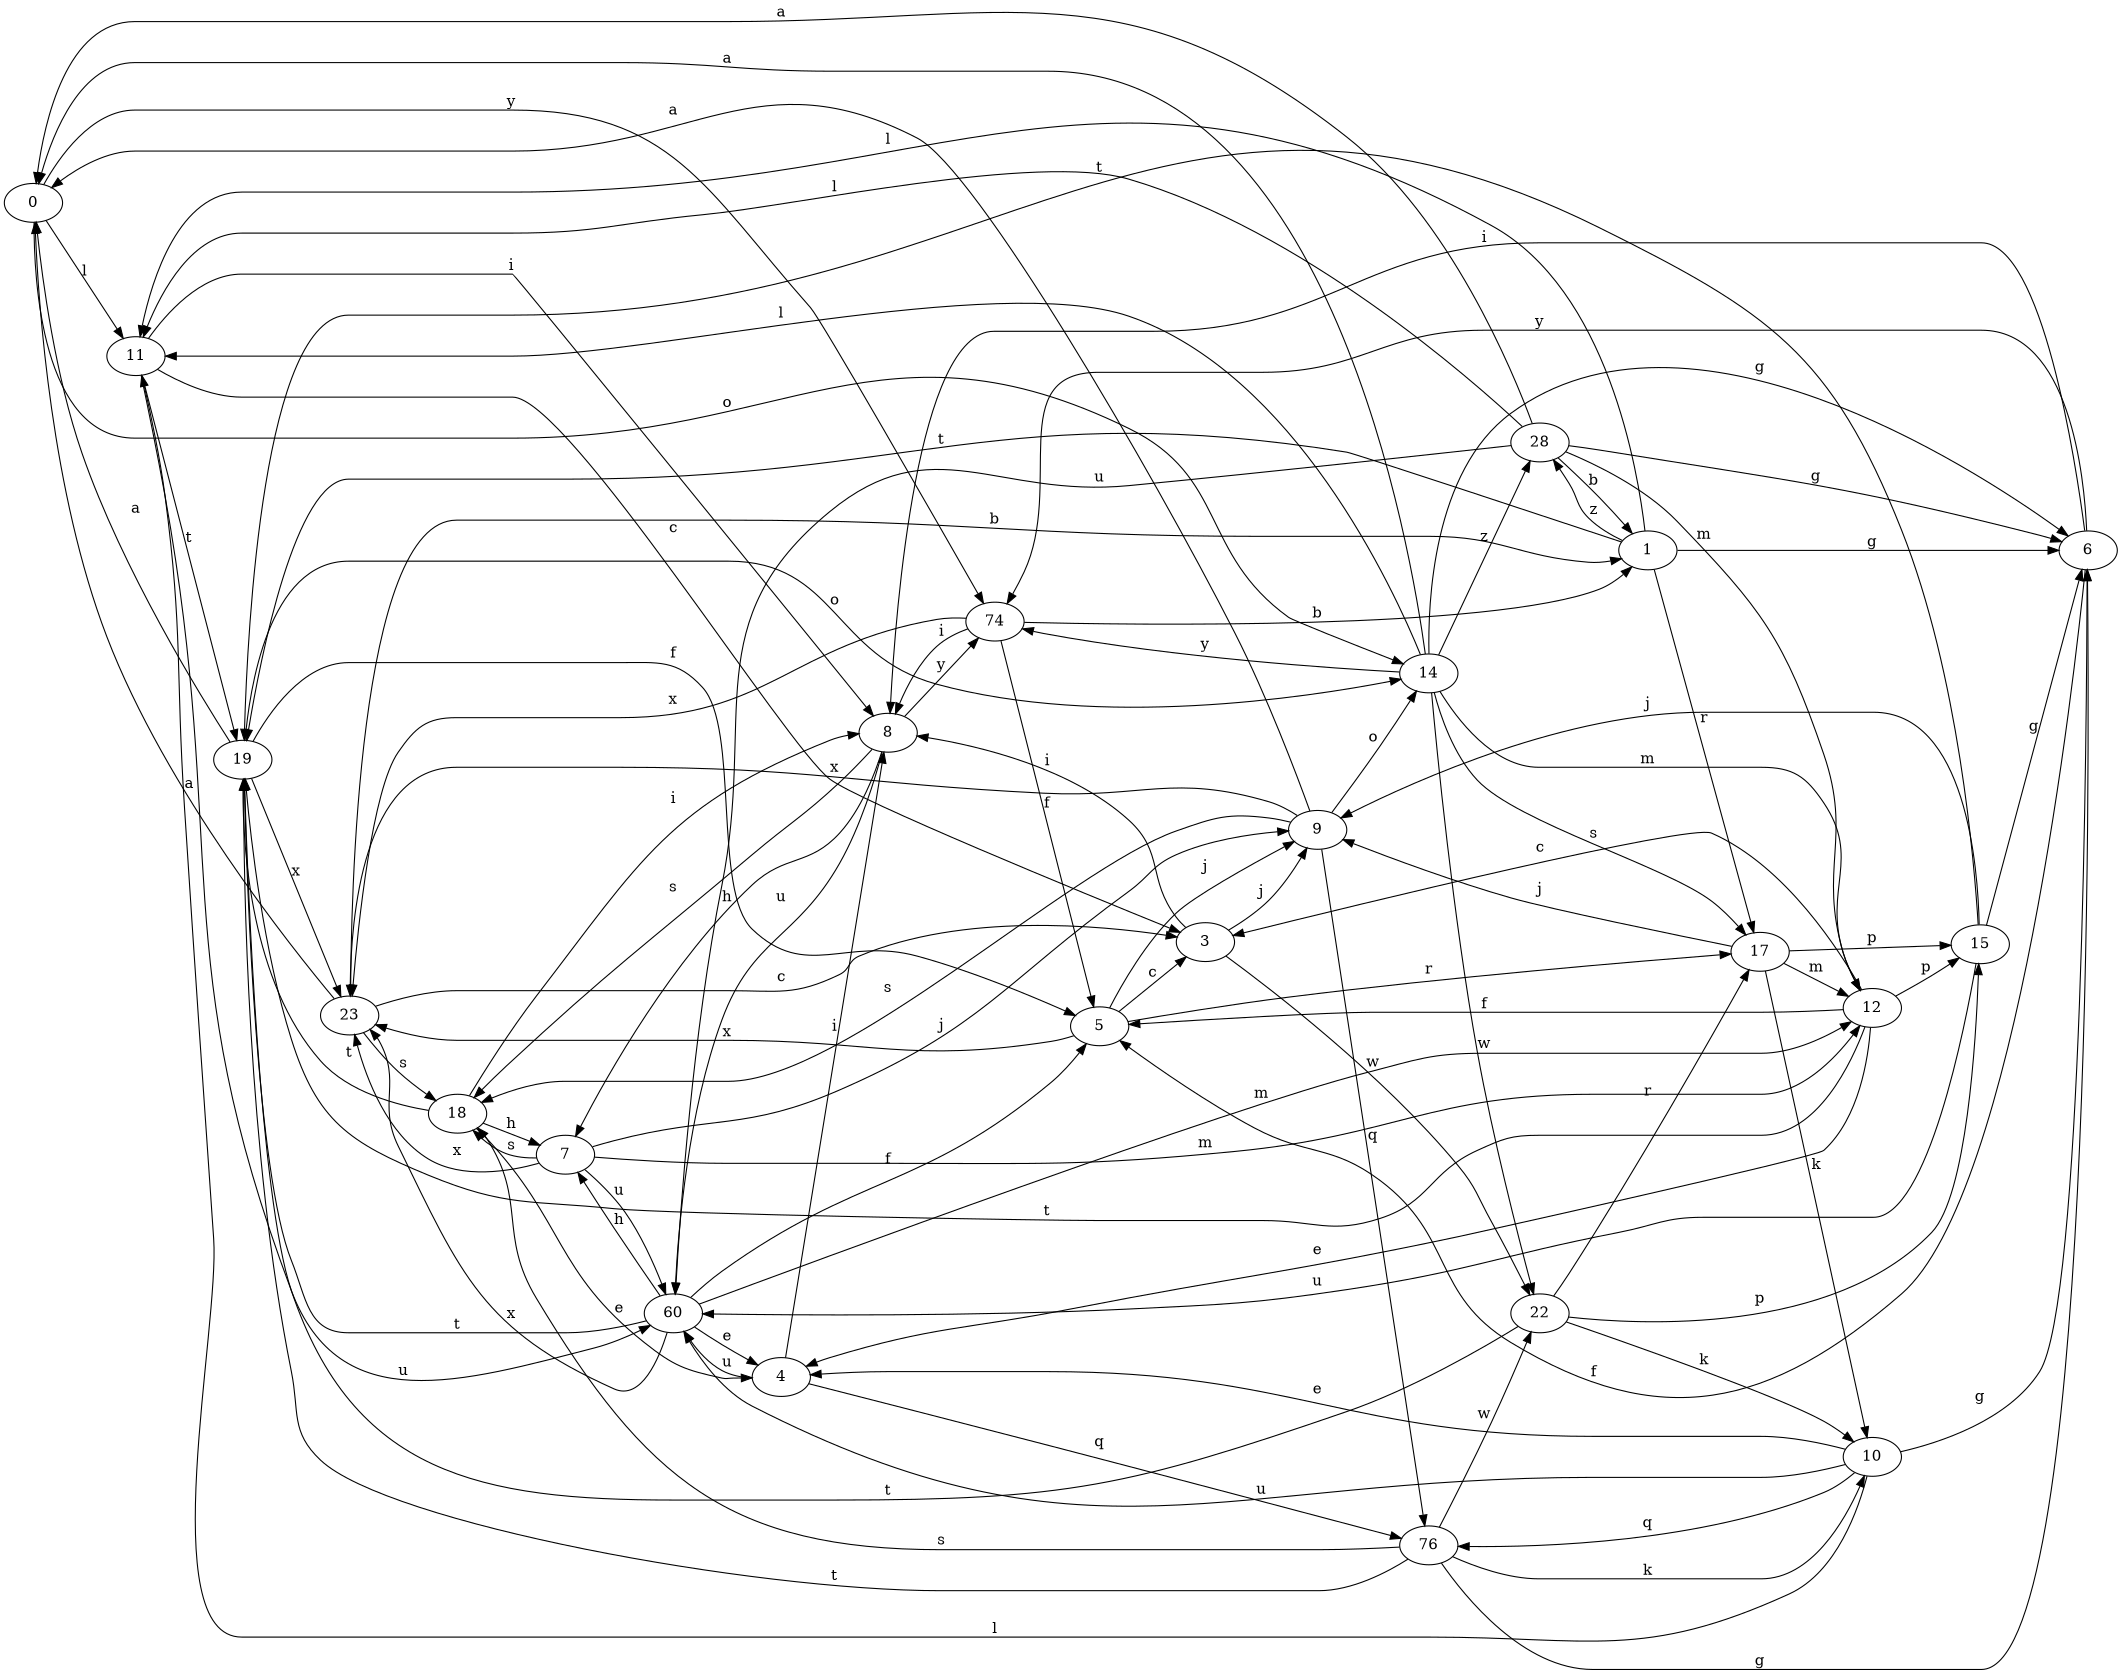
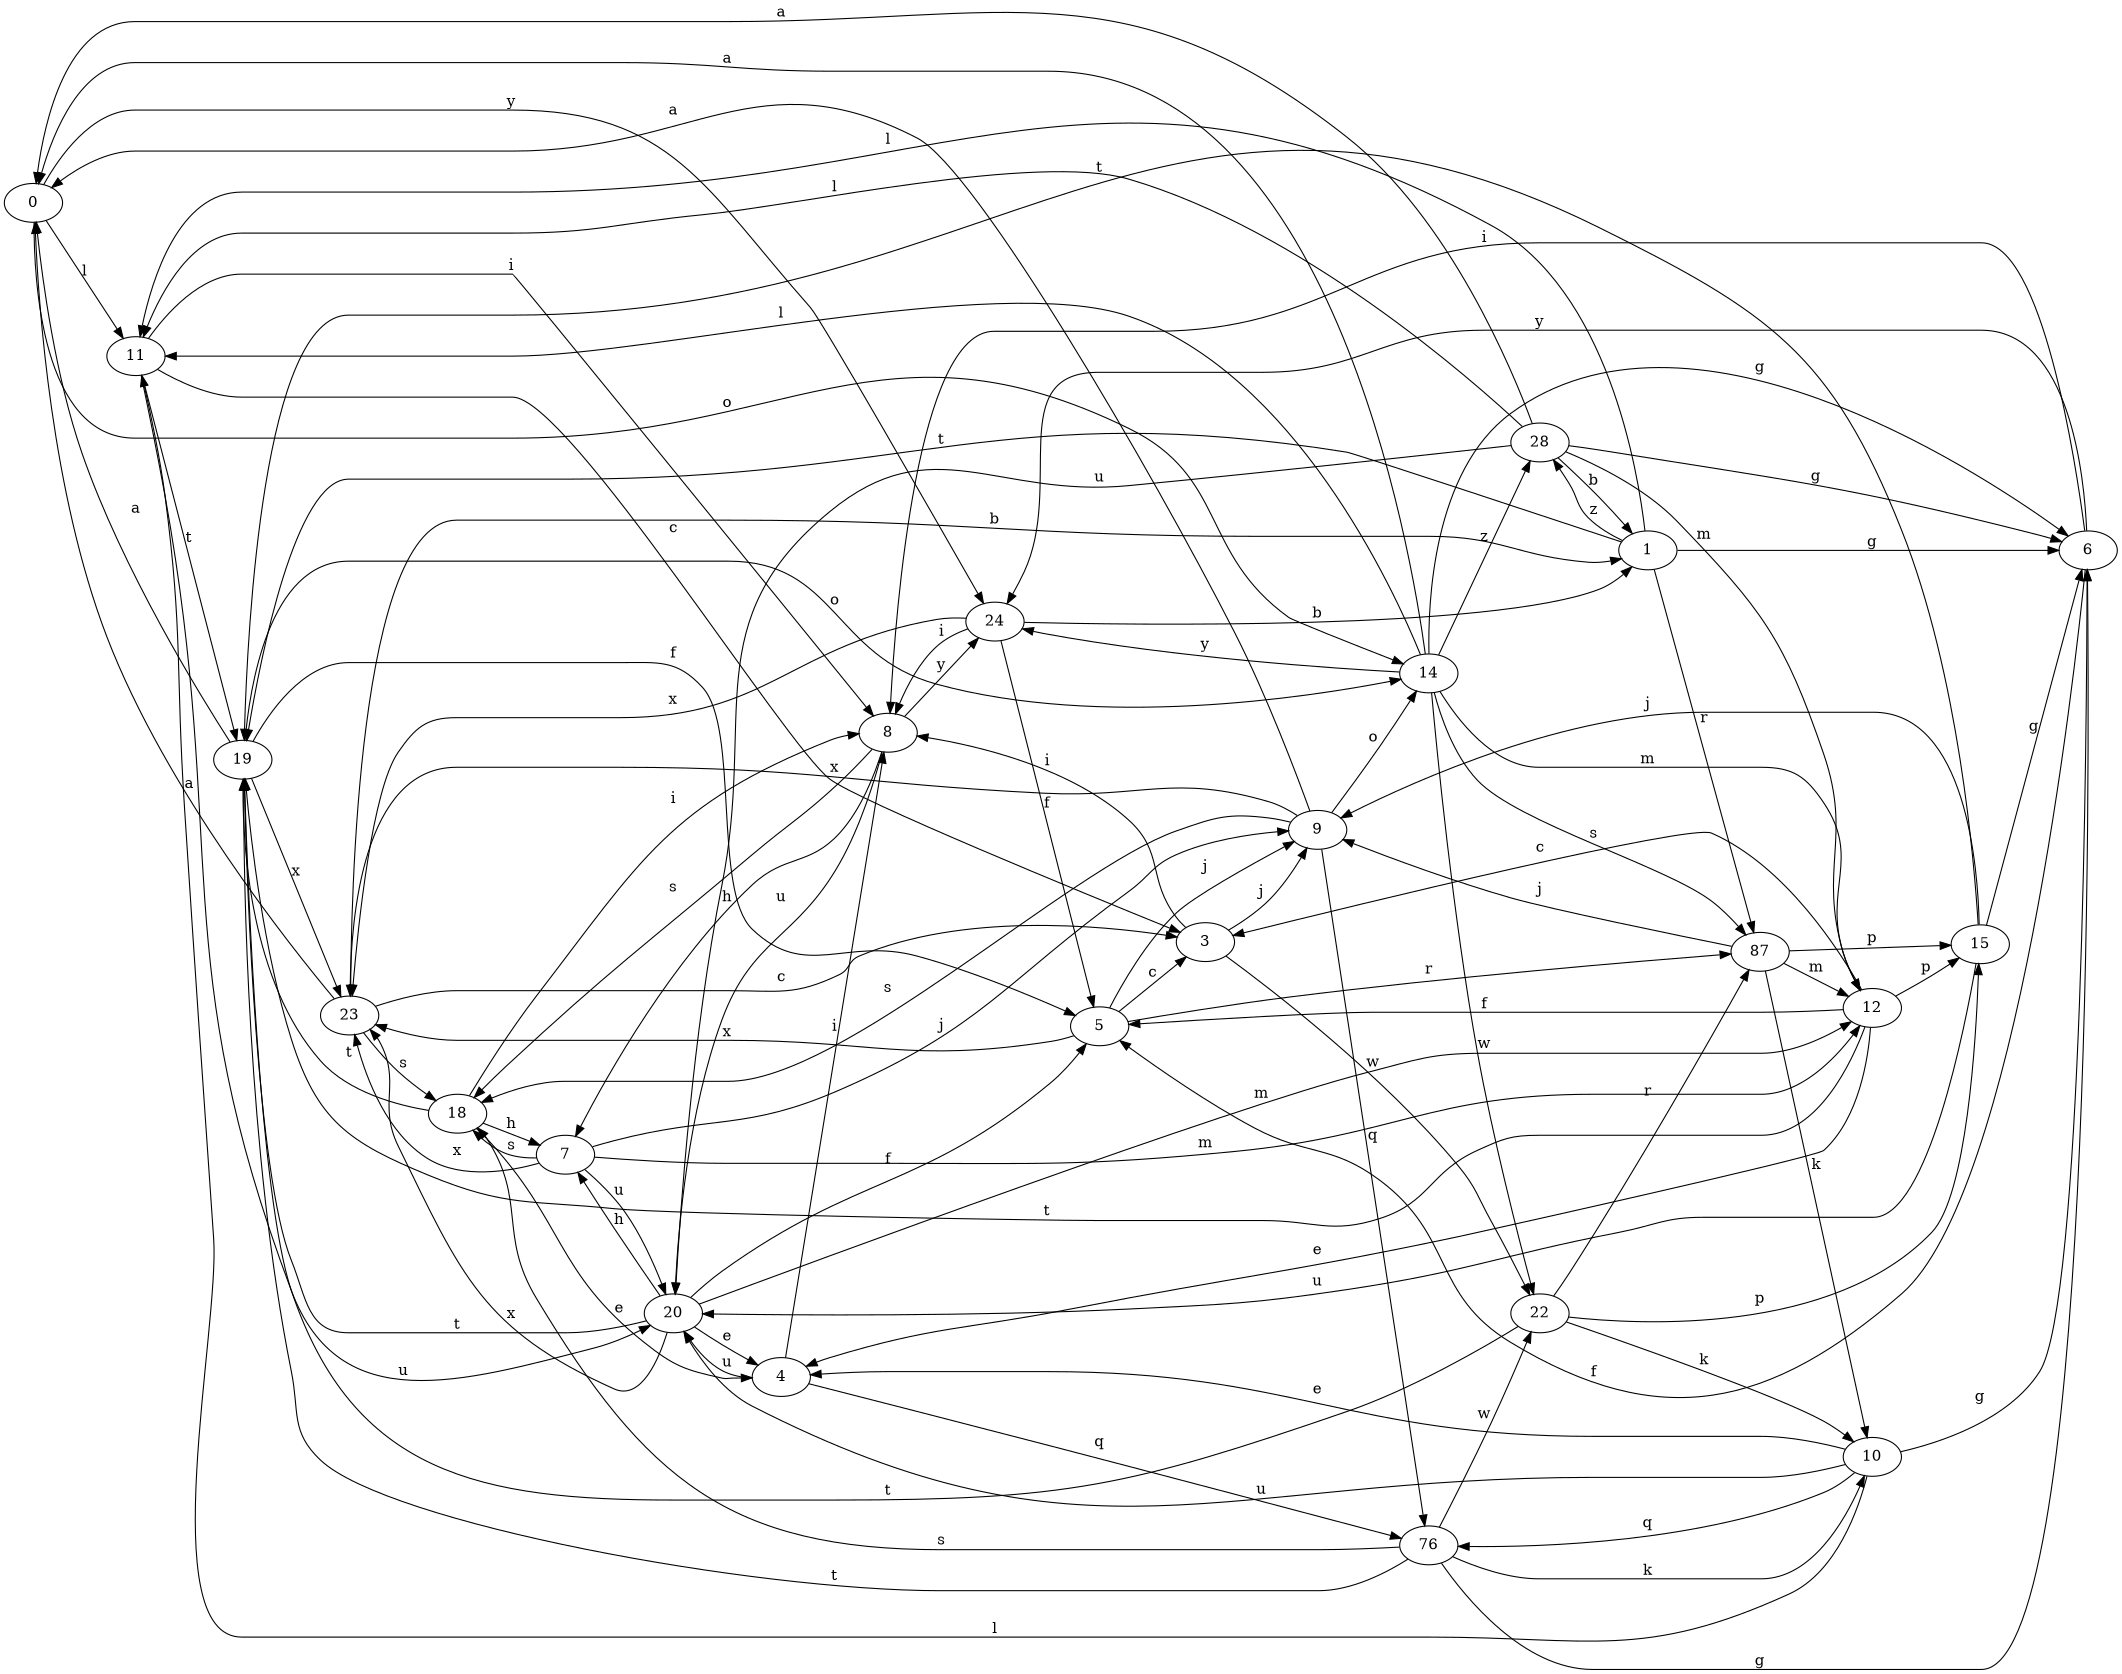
(995, 622) -> (995, 622)
(1760, 952) -> (1760, 952)
(673, 1313) -> (673, 1313)
